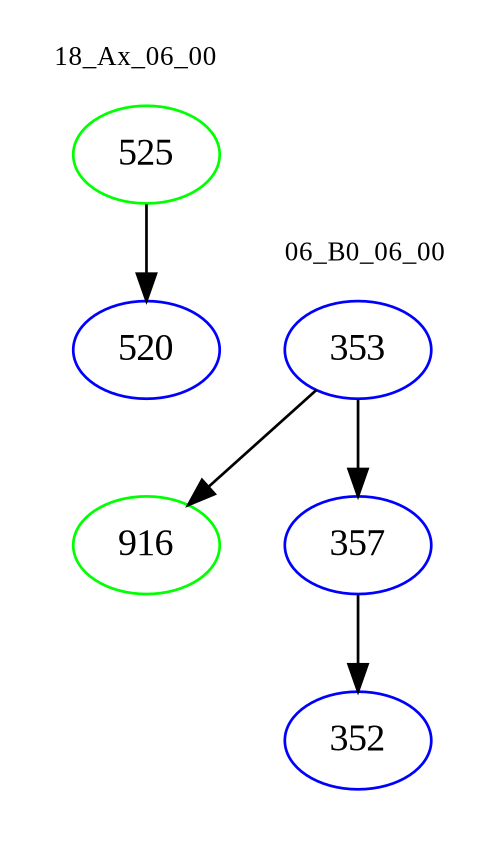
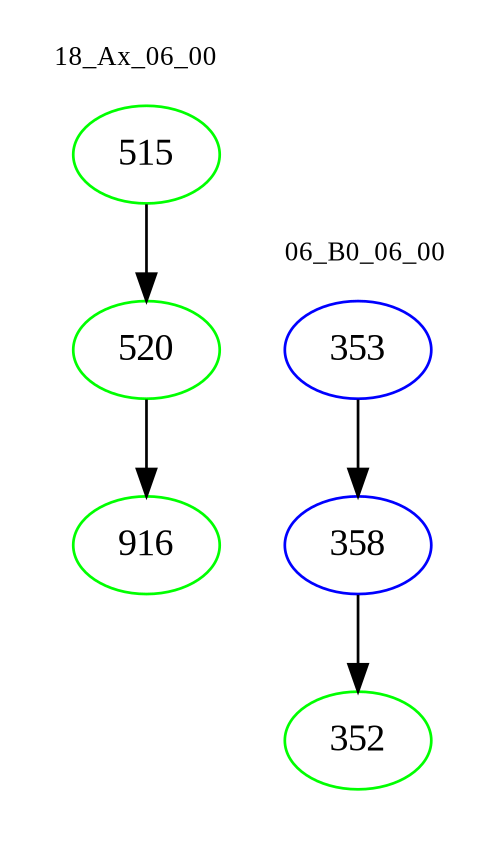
(146, 155) -> (146, 155)
(146, 350) -> (146, 350)
(281, 422) -> (146, 434)
(358, 545) -> (358, 545)
(358, 741) -> (358, 741)
